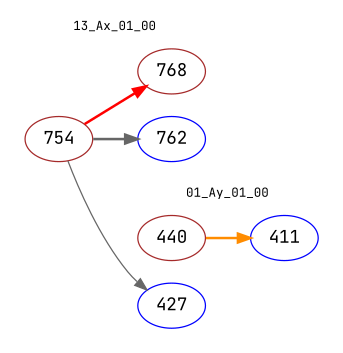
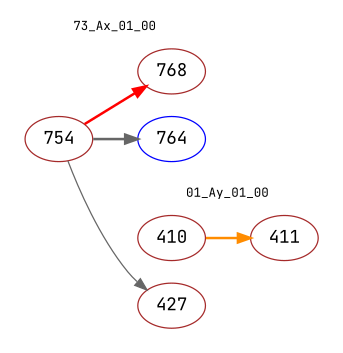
(115, 27) -> (115, 27)
(172, 139) -> (172, 139)
(172, 238) -> (172, 238)
(284, 238) -> (284, 238)
(172, 306) -> (172, 306)
